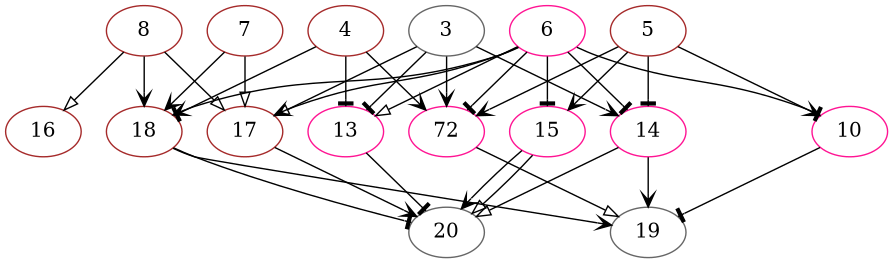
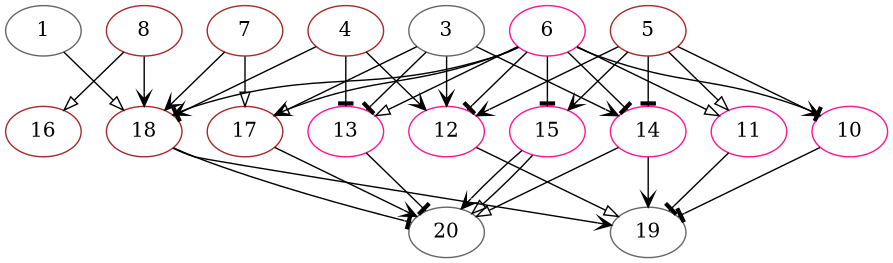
none -> (43, 31)
(188, 75) -> none
(447, 132) -> (447, 132)
none -> (749, 132)
